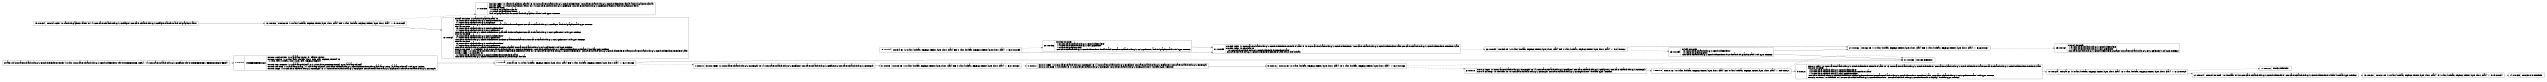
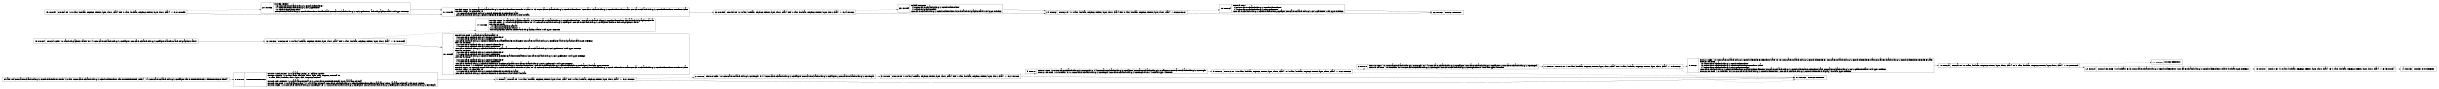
none -> (1448, 13)
(1064, 42) -> (282, 4)
(2076, 45) -> (1240, 6)
(1838, 57) -> (1407, 77)
